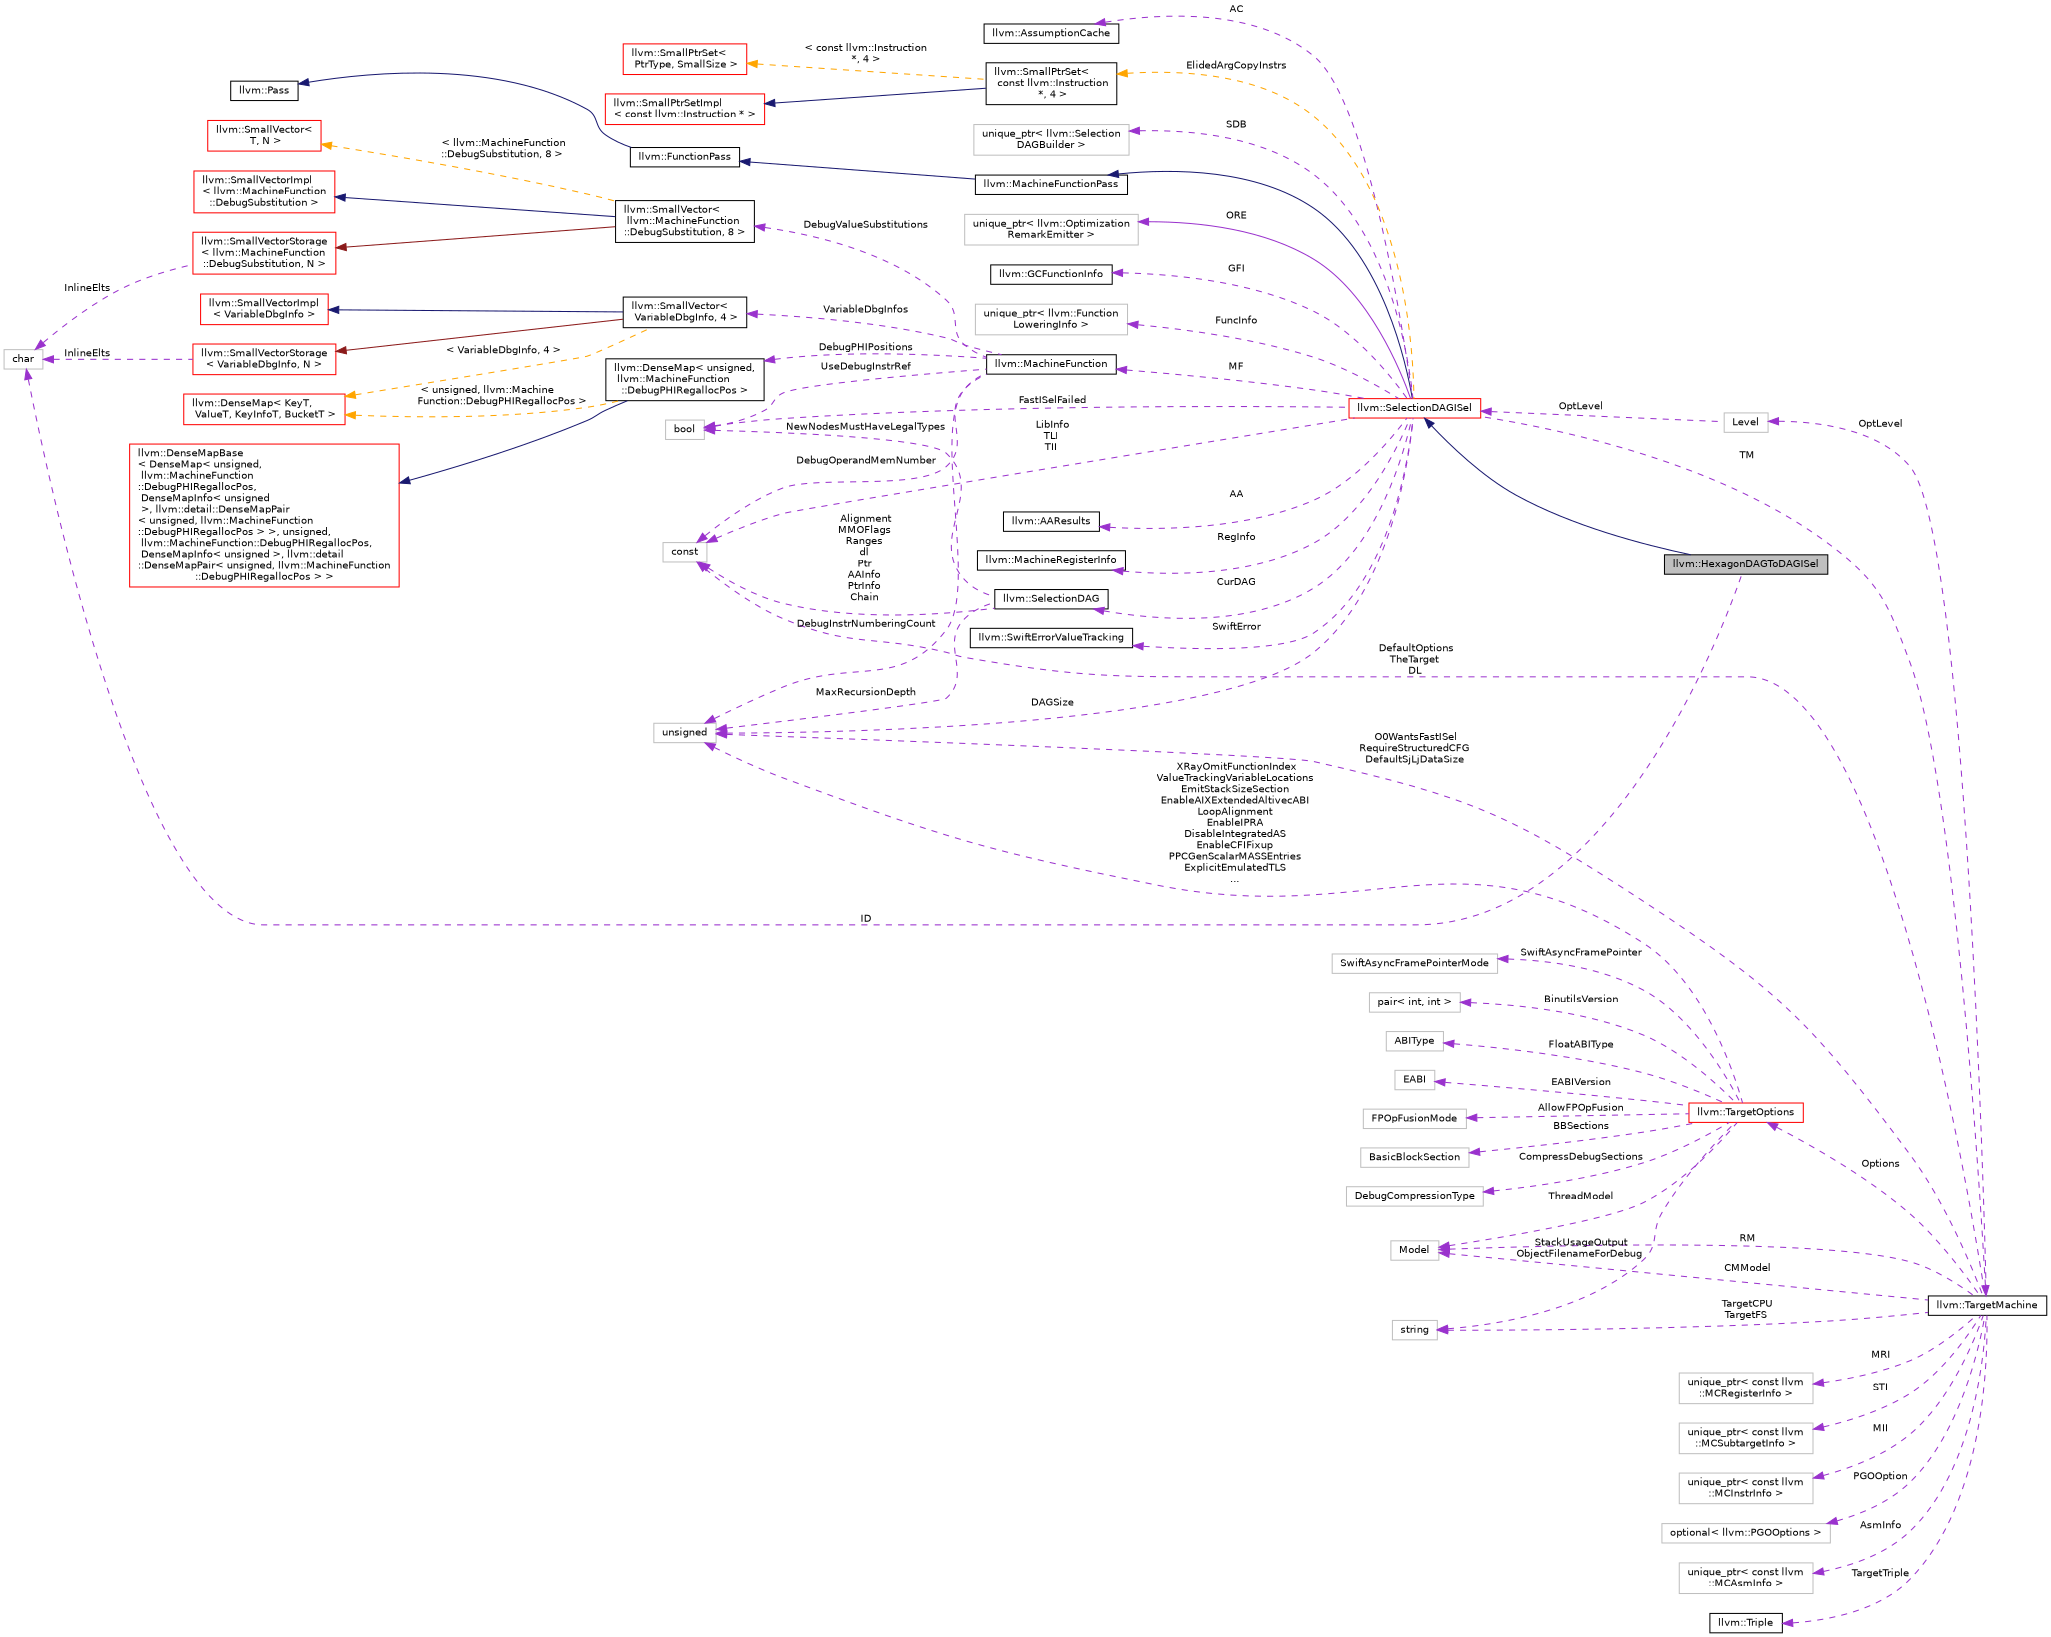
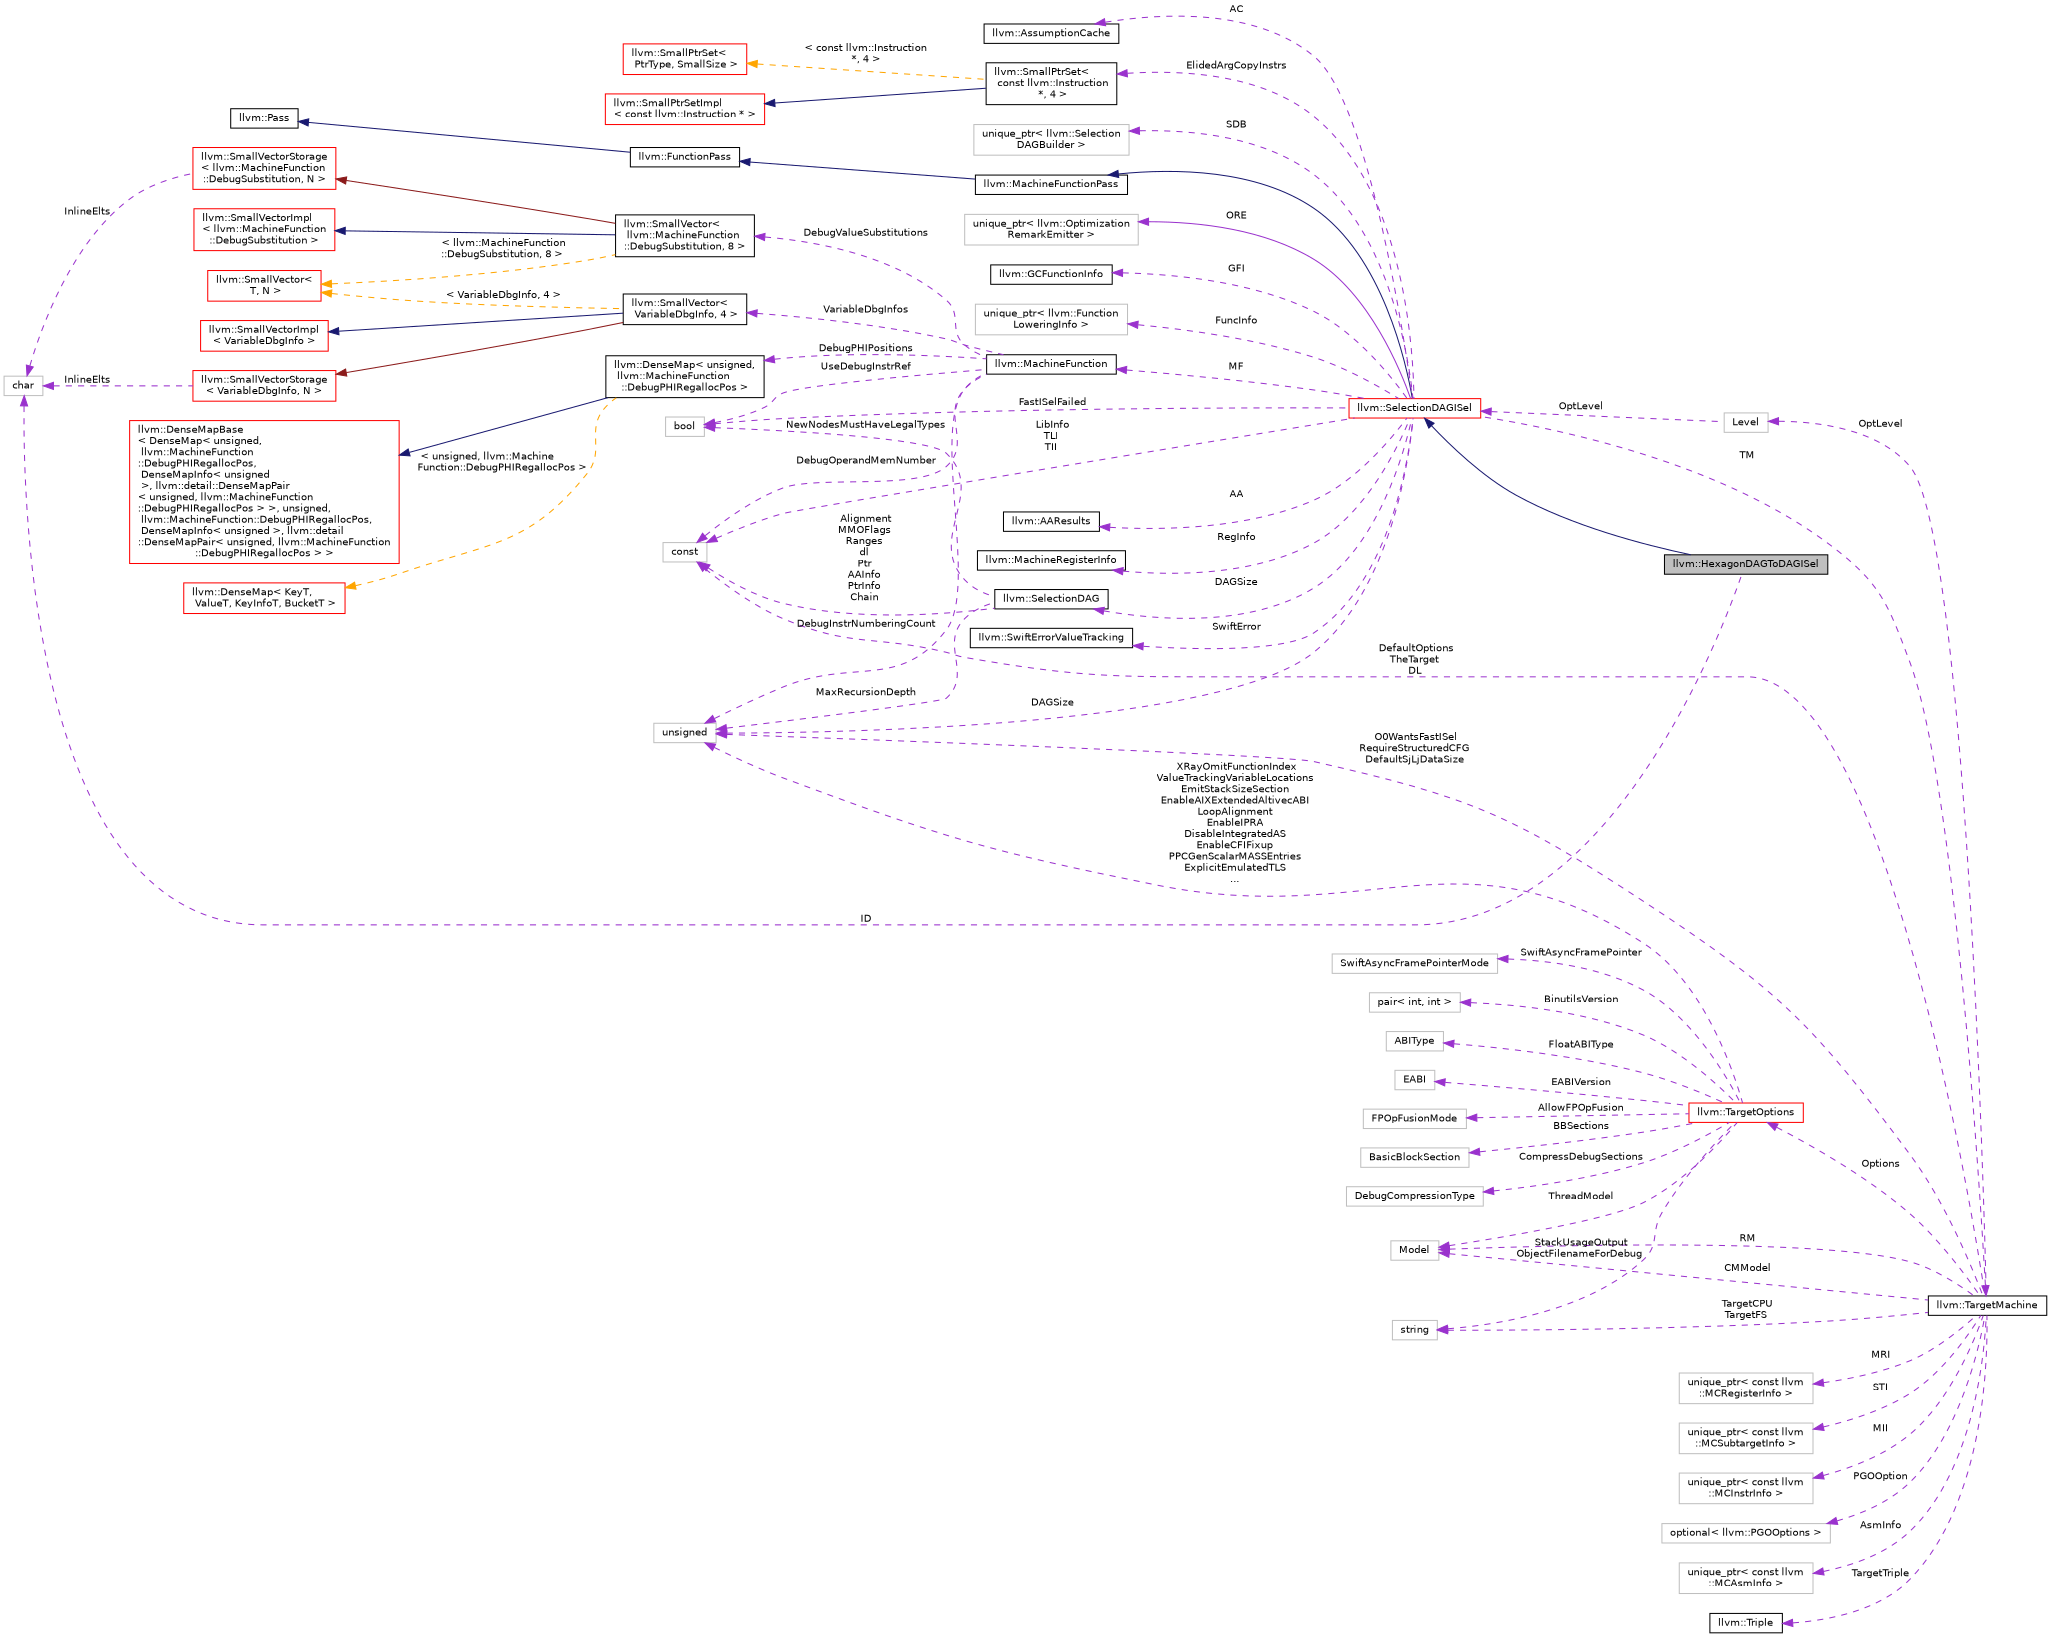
(1351, 158) -> (1351, 158)
(506, 370) -> (477, 304)
(1235, 582) -> (1235, 582)
